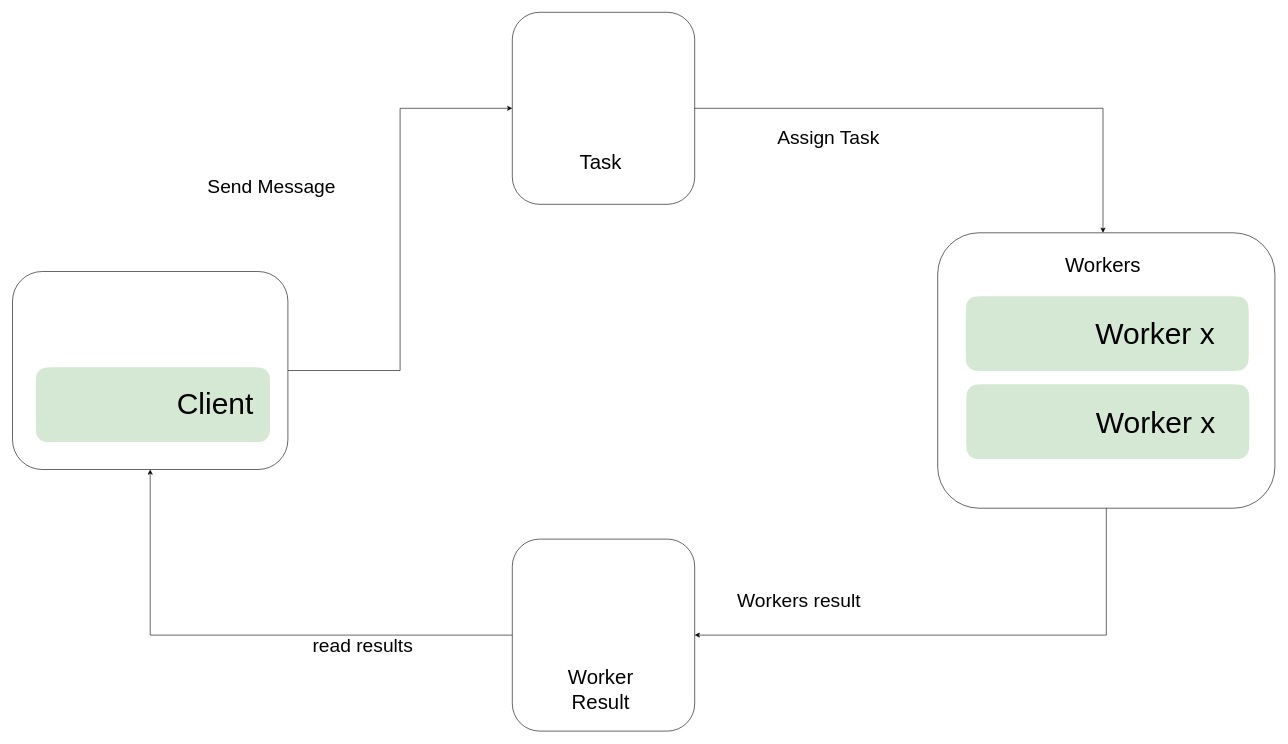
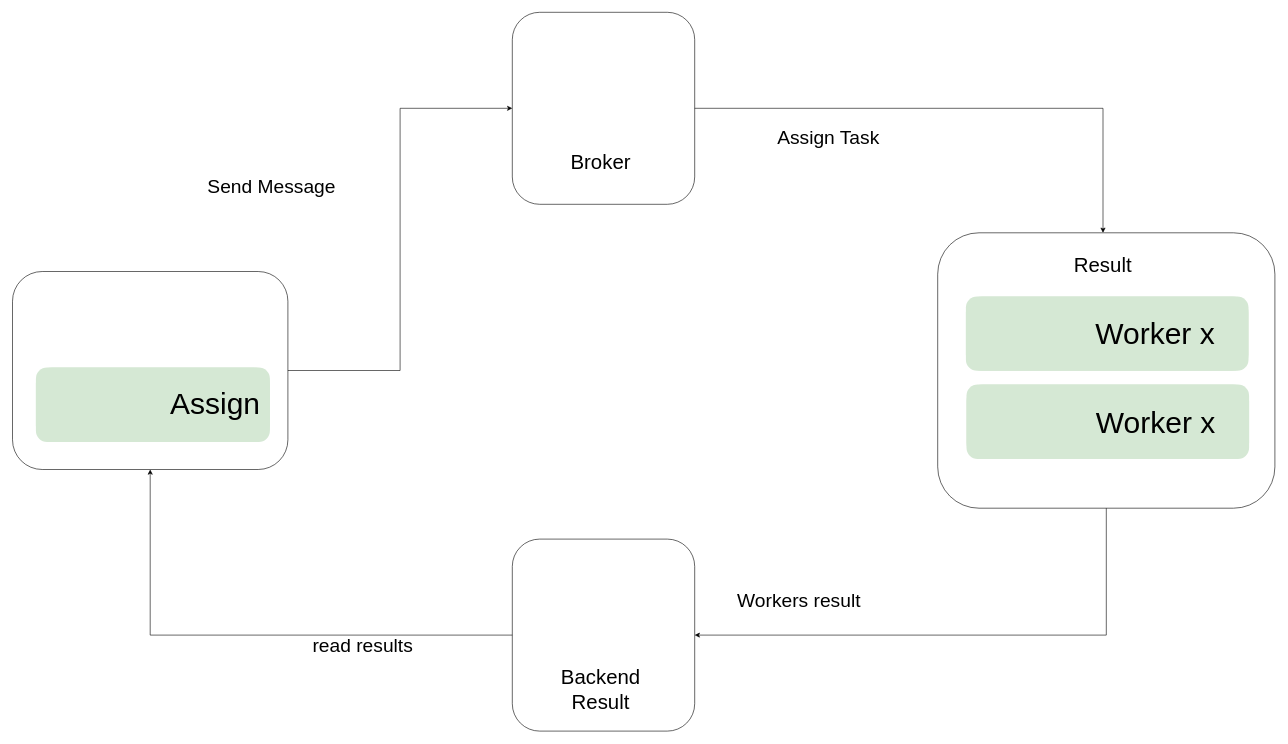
(601, 162) -> (601, 162)
(1103, 265) -> (1103, 265)
(215, 404) -> (215, 404)
(601, 689) -> (601, 689)
